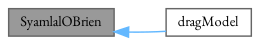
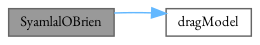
(147, 32) -> (133, 13)
